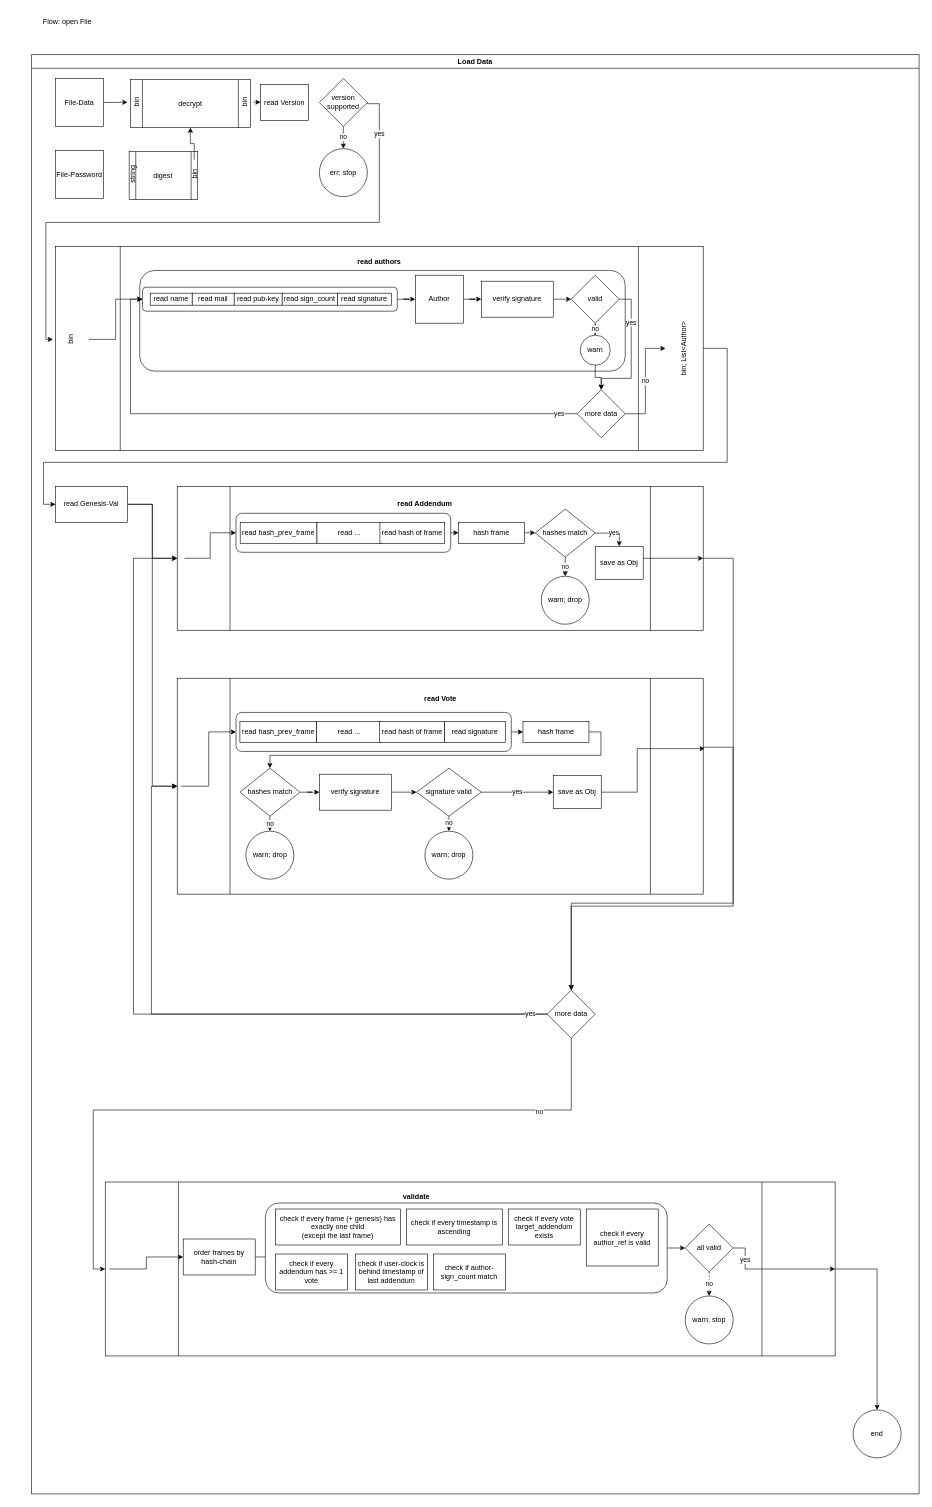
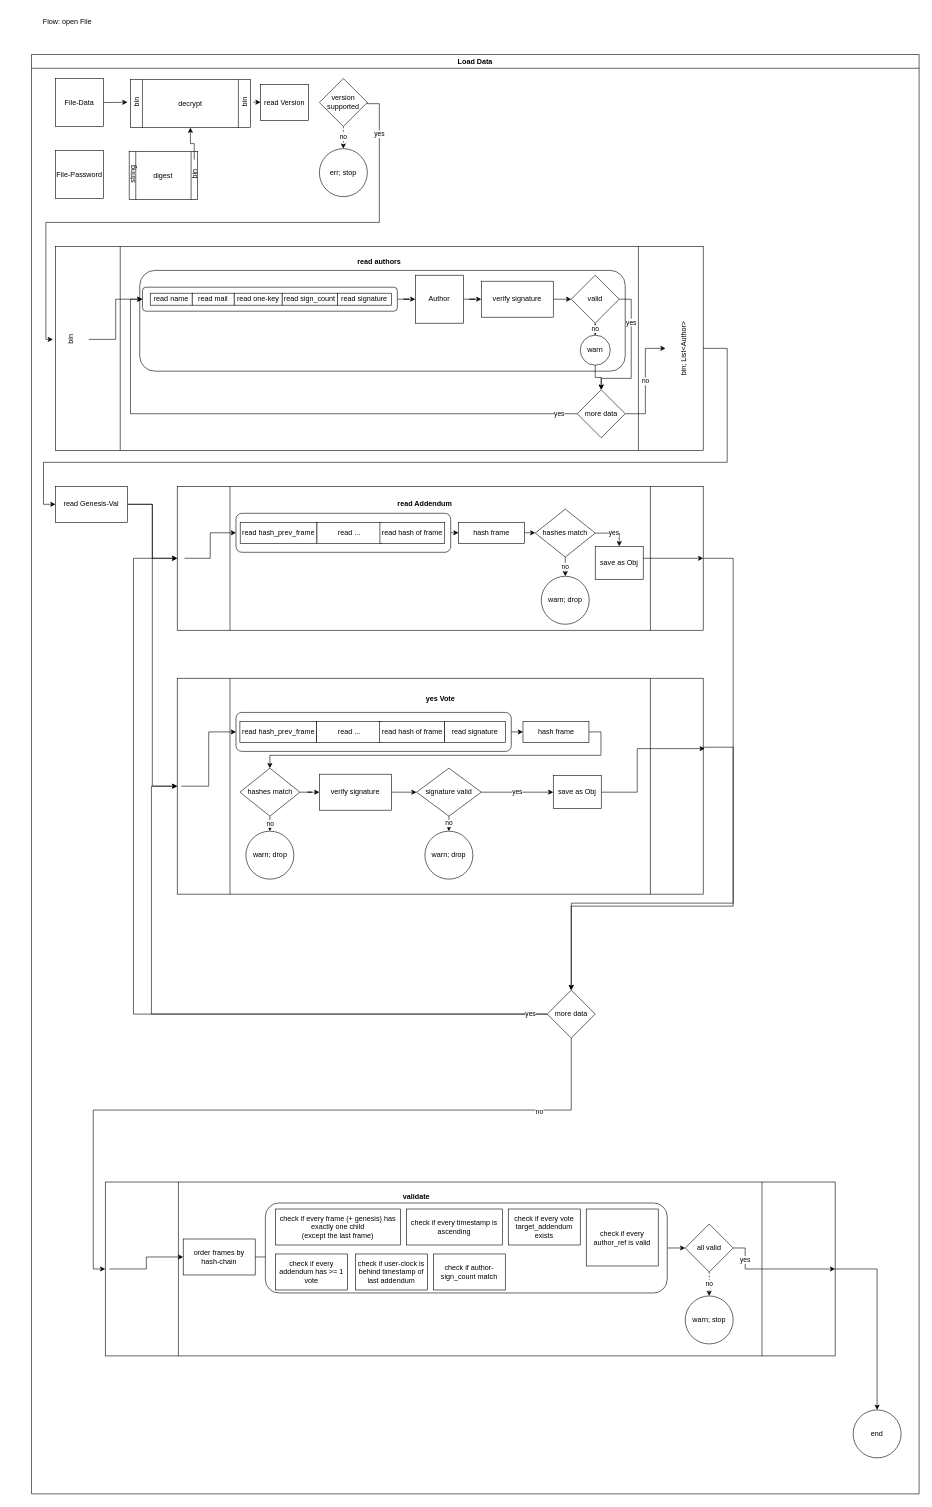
(344, 130) -> (344, 130)
(258, 299) -> (258, 299)
(441, 699) -> (441, 699)
